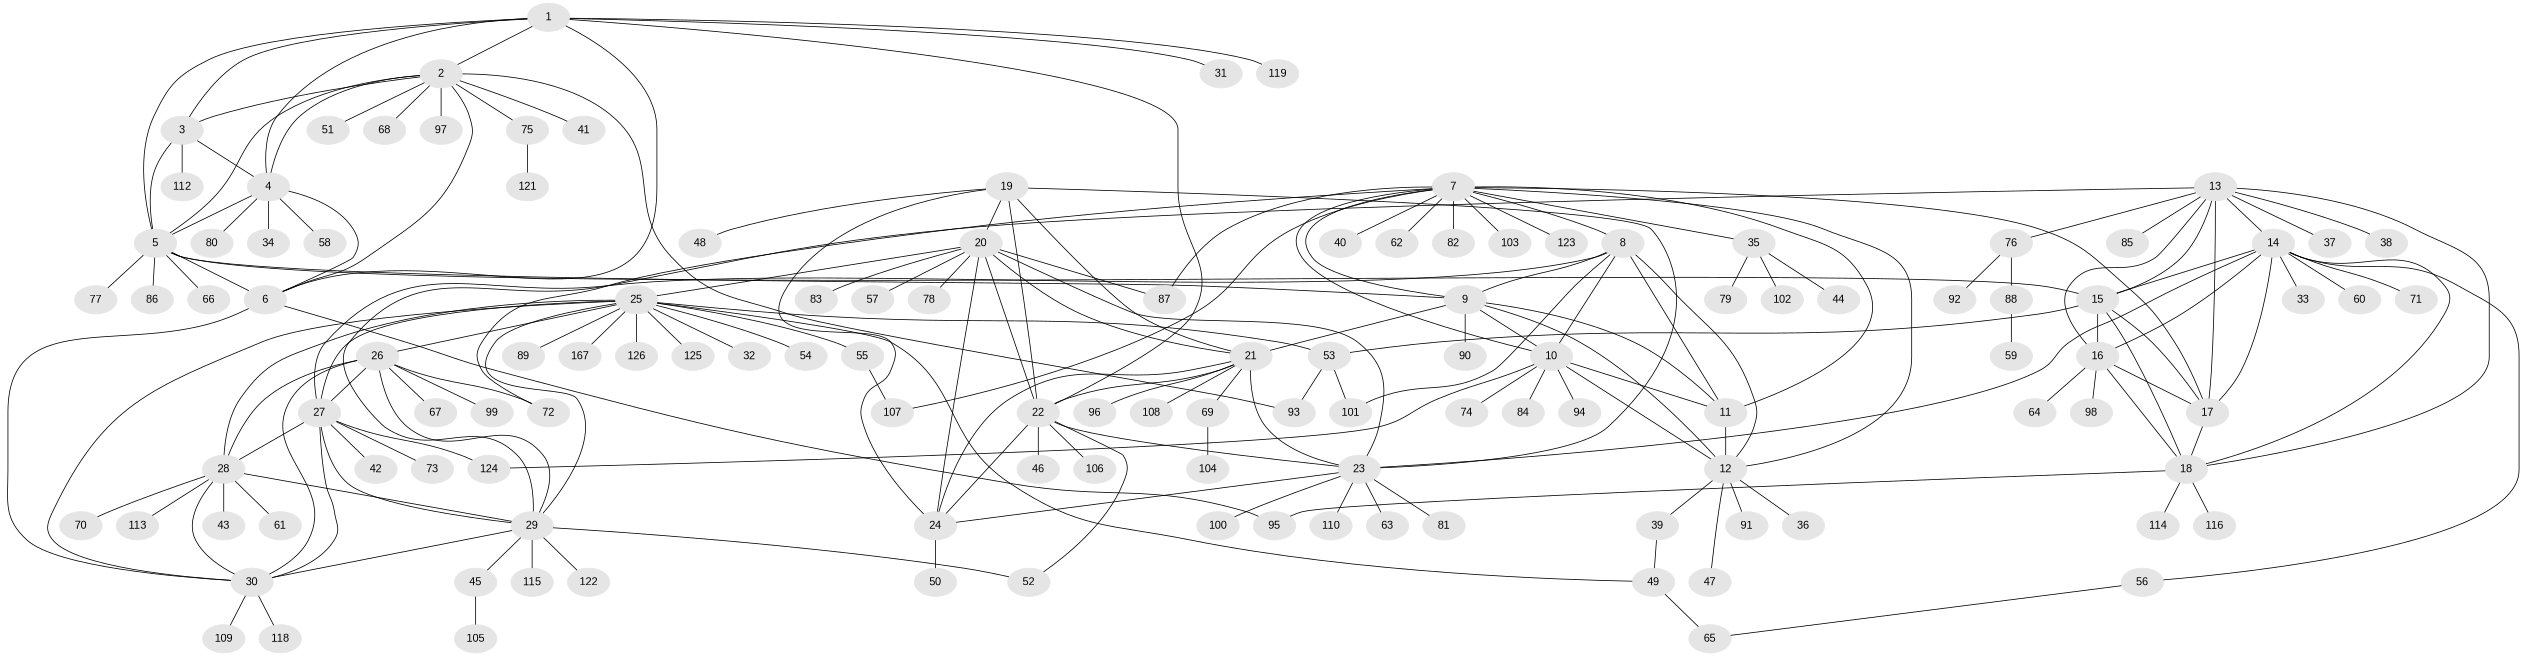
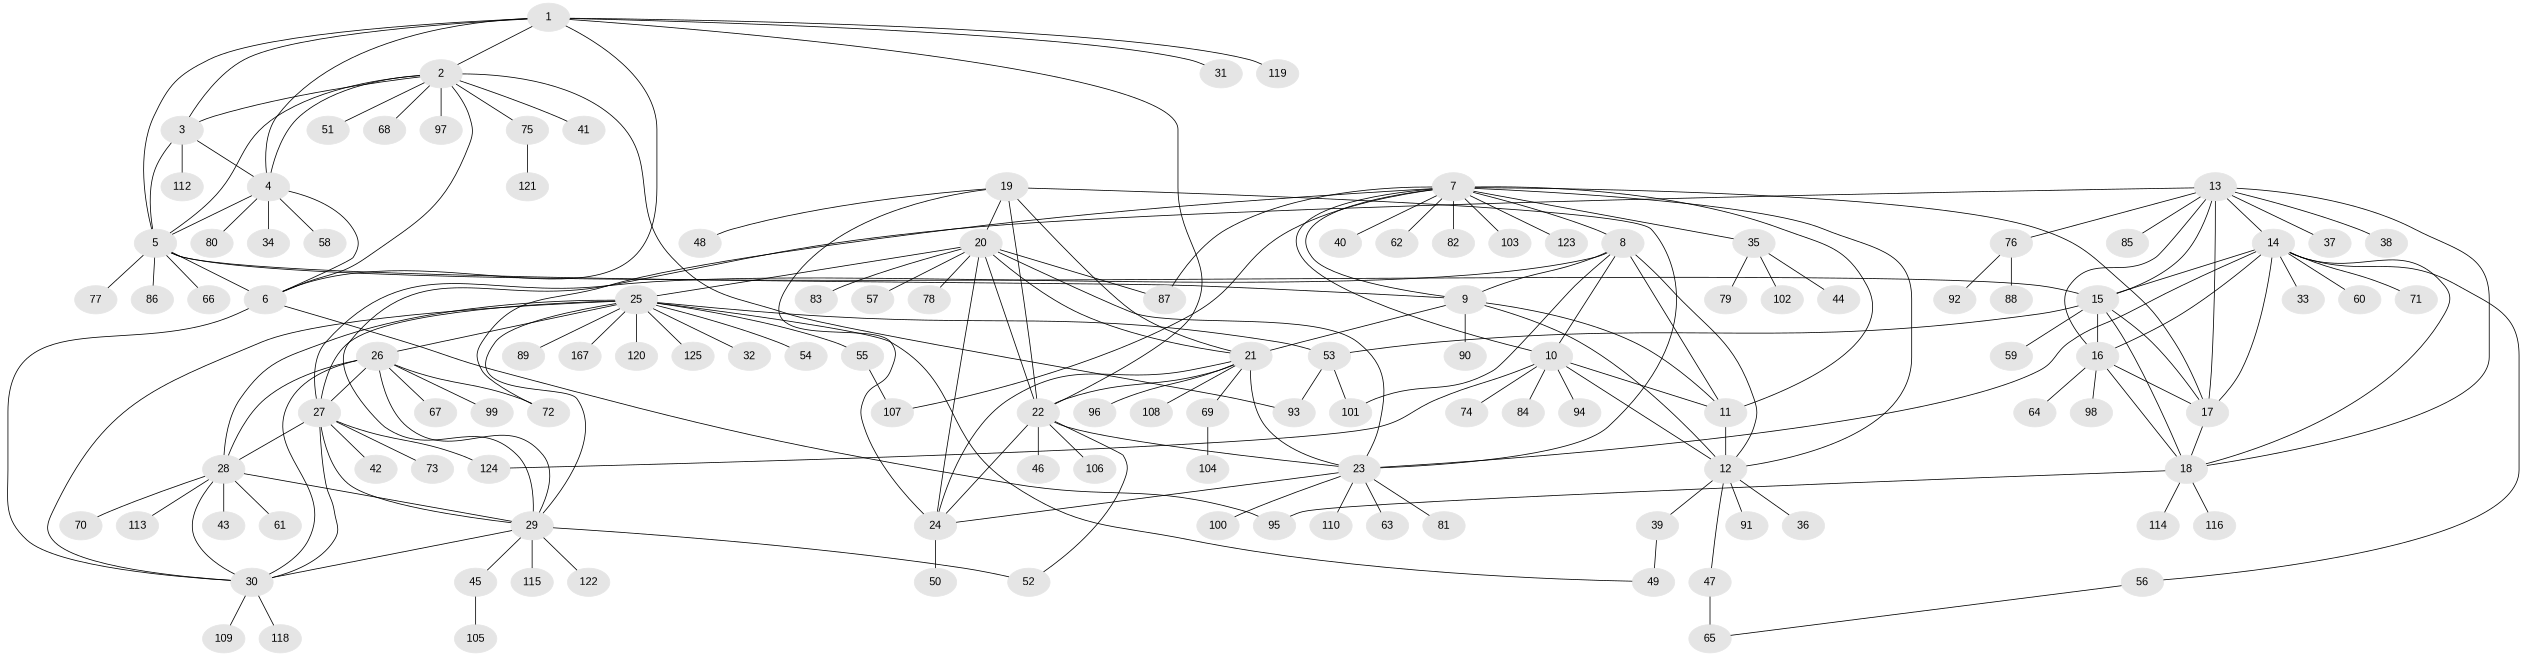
(1508, 328) -> none
(2011, 328) -> (2054, 328)
(637, 356) -> (637, 356)
(1682, 610) -> (1710, 611)
